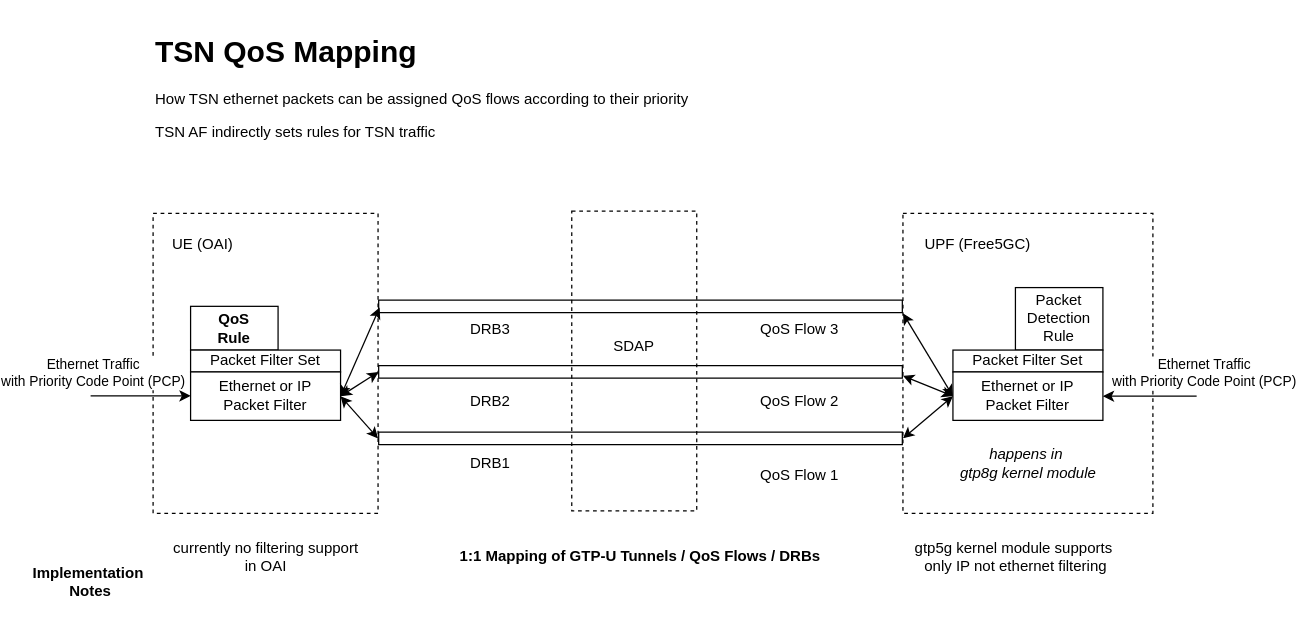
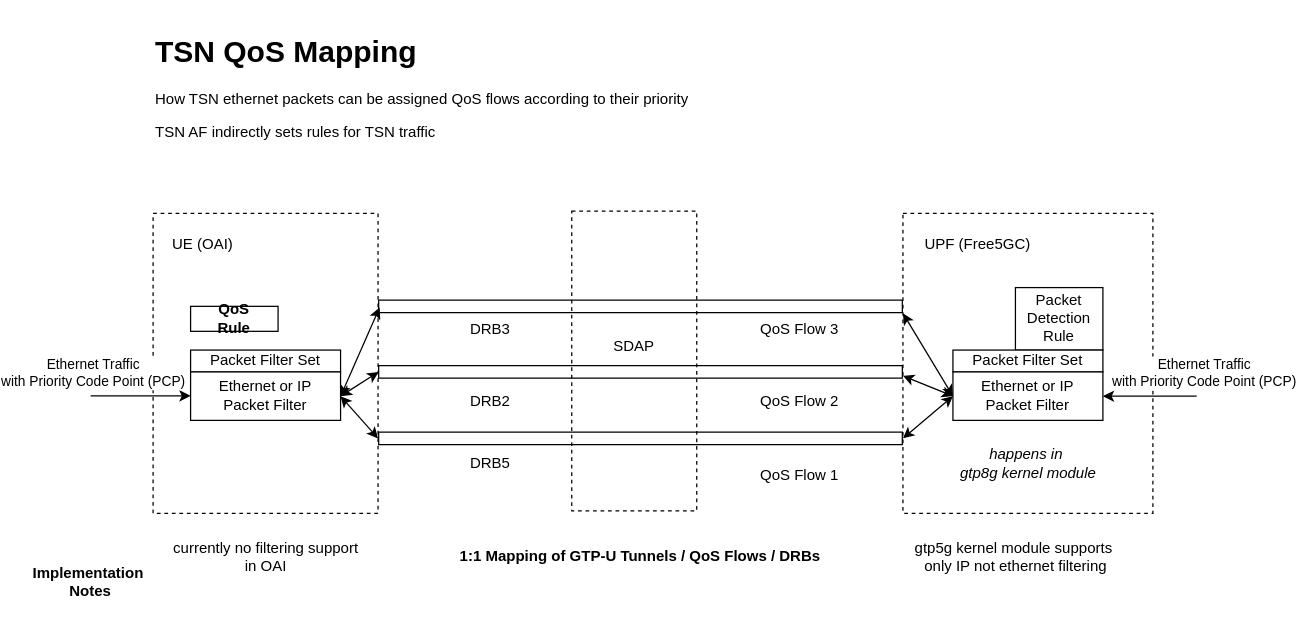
(234, 328) -> (234, 319)
(491, 463) -> (491, 463)
